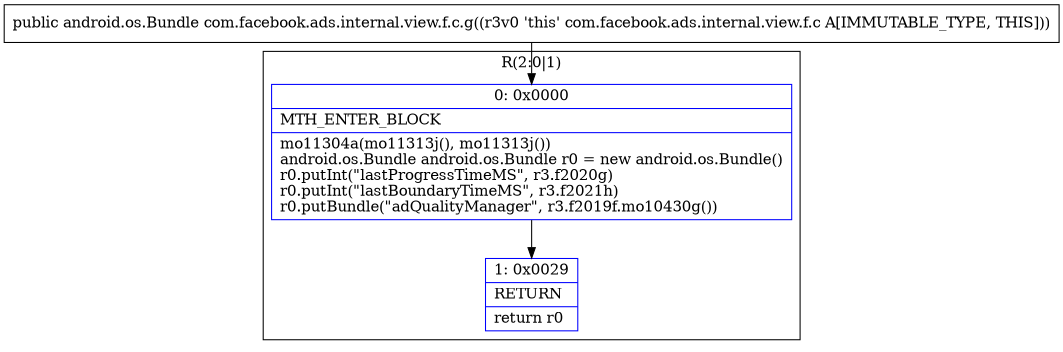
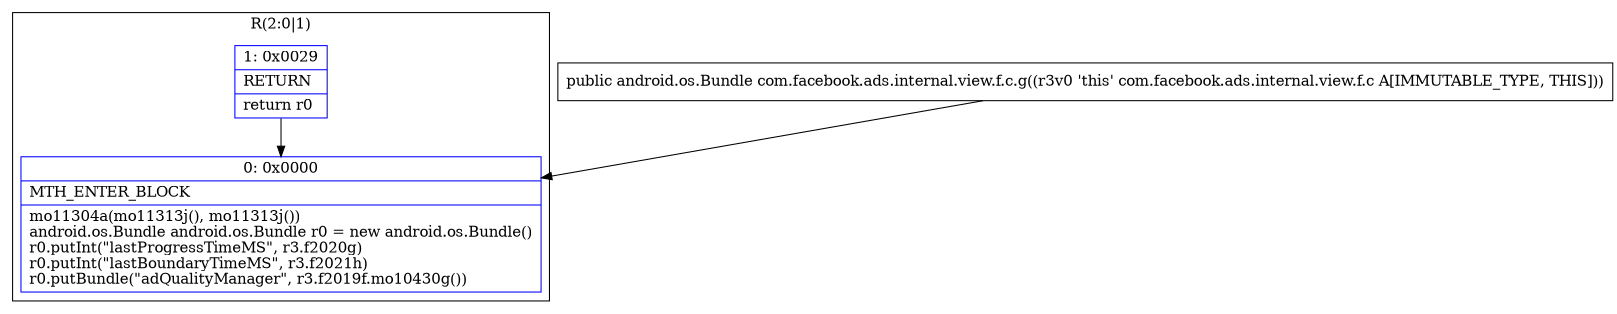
(532, 234) -> (281, 132)
